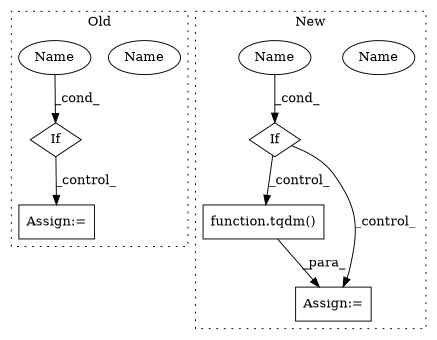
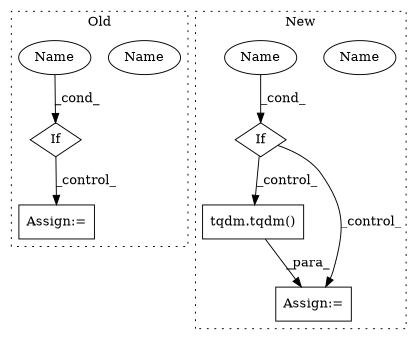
(264, 222) -> (253, 222)
